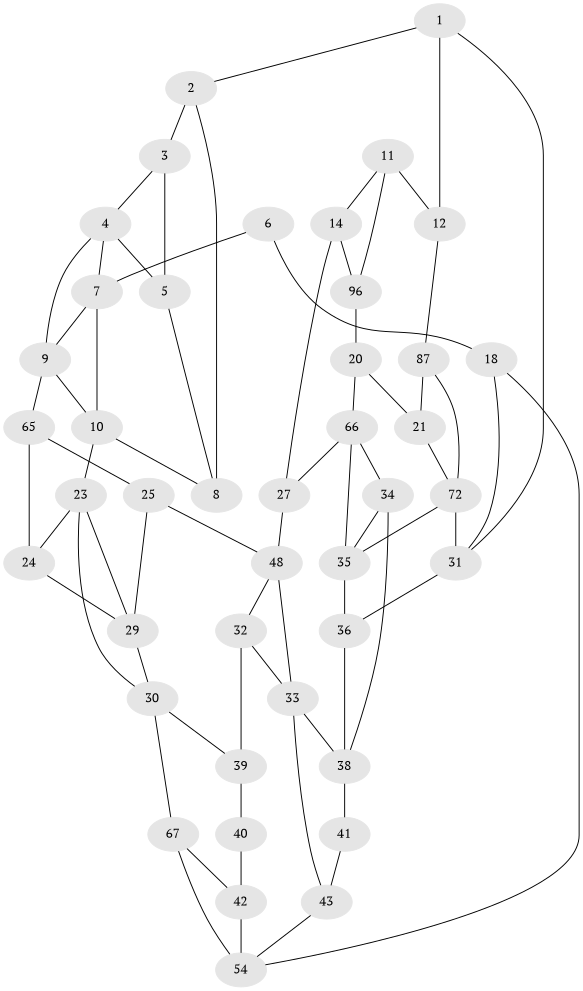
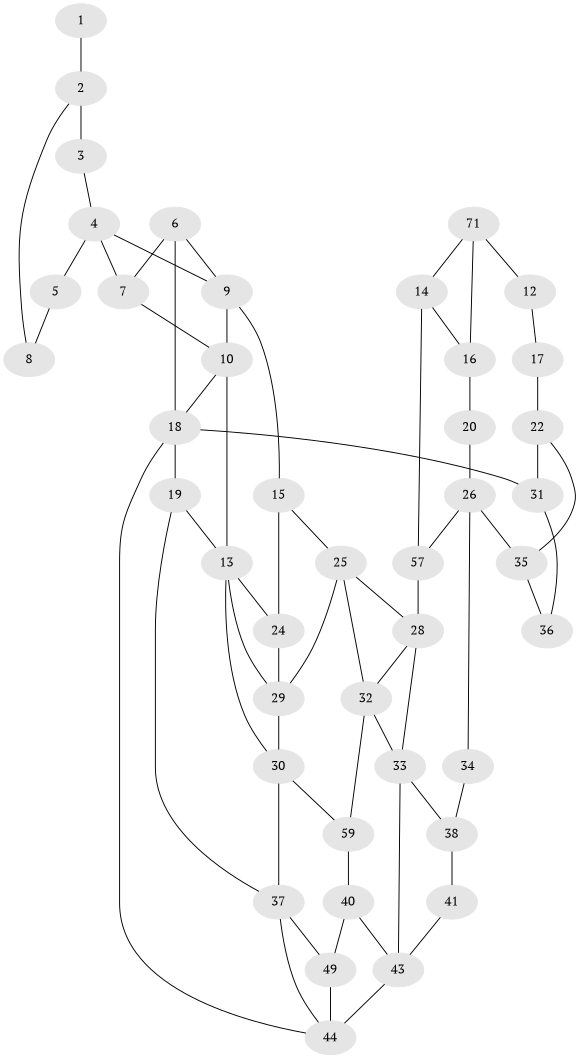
(440, 122) -> none
(388, 156) -> (474, 224)
(165, 224) -> none
(543, 287) -> none
(356, 292) -> (470, 360)
(71, 326) -> (201, 258)
(424, 360) -> (538, 360)
(29, 428) -> (279, 495)
(352, 428) -> (470, 495)
(420, 428) -> none
(157, 461) -> (201, 394)
(81, 495) -> (227, 563)
none -> (175, 495)
(284, 495) -> (418, 563)
(456, 495) -> (538, 428)
(366, 529) -> none
(277, 563) -> (418, 631)
none -> (354, 631)
(345, 699) -> none
(241, 767) -> (348, 834)
(173, 834) -> (279, 902)
(241, 902) -> (331, 970)
none -> (373, 936)
(241, 970) -> (331, 1038)
